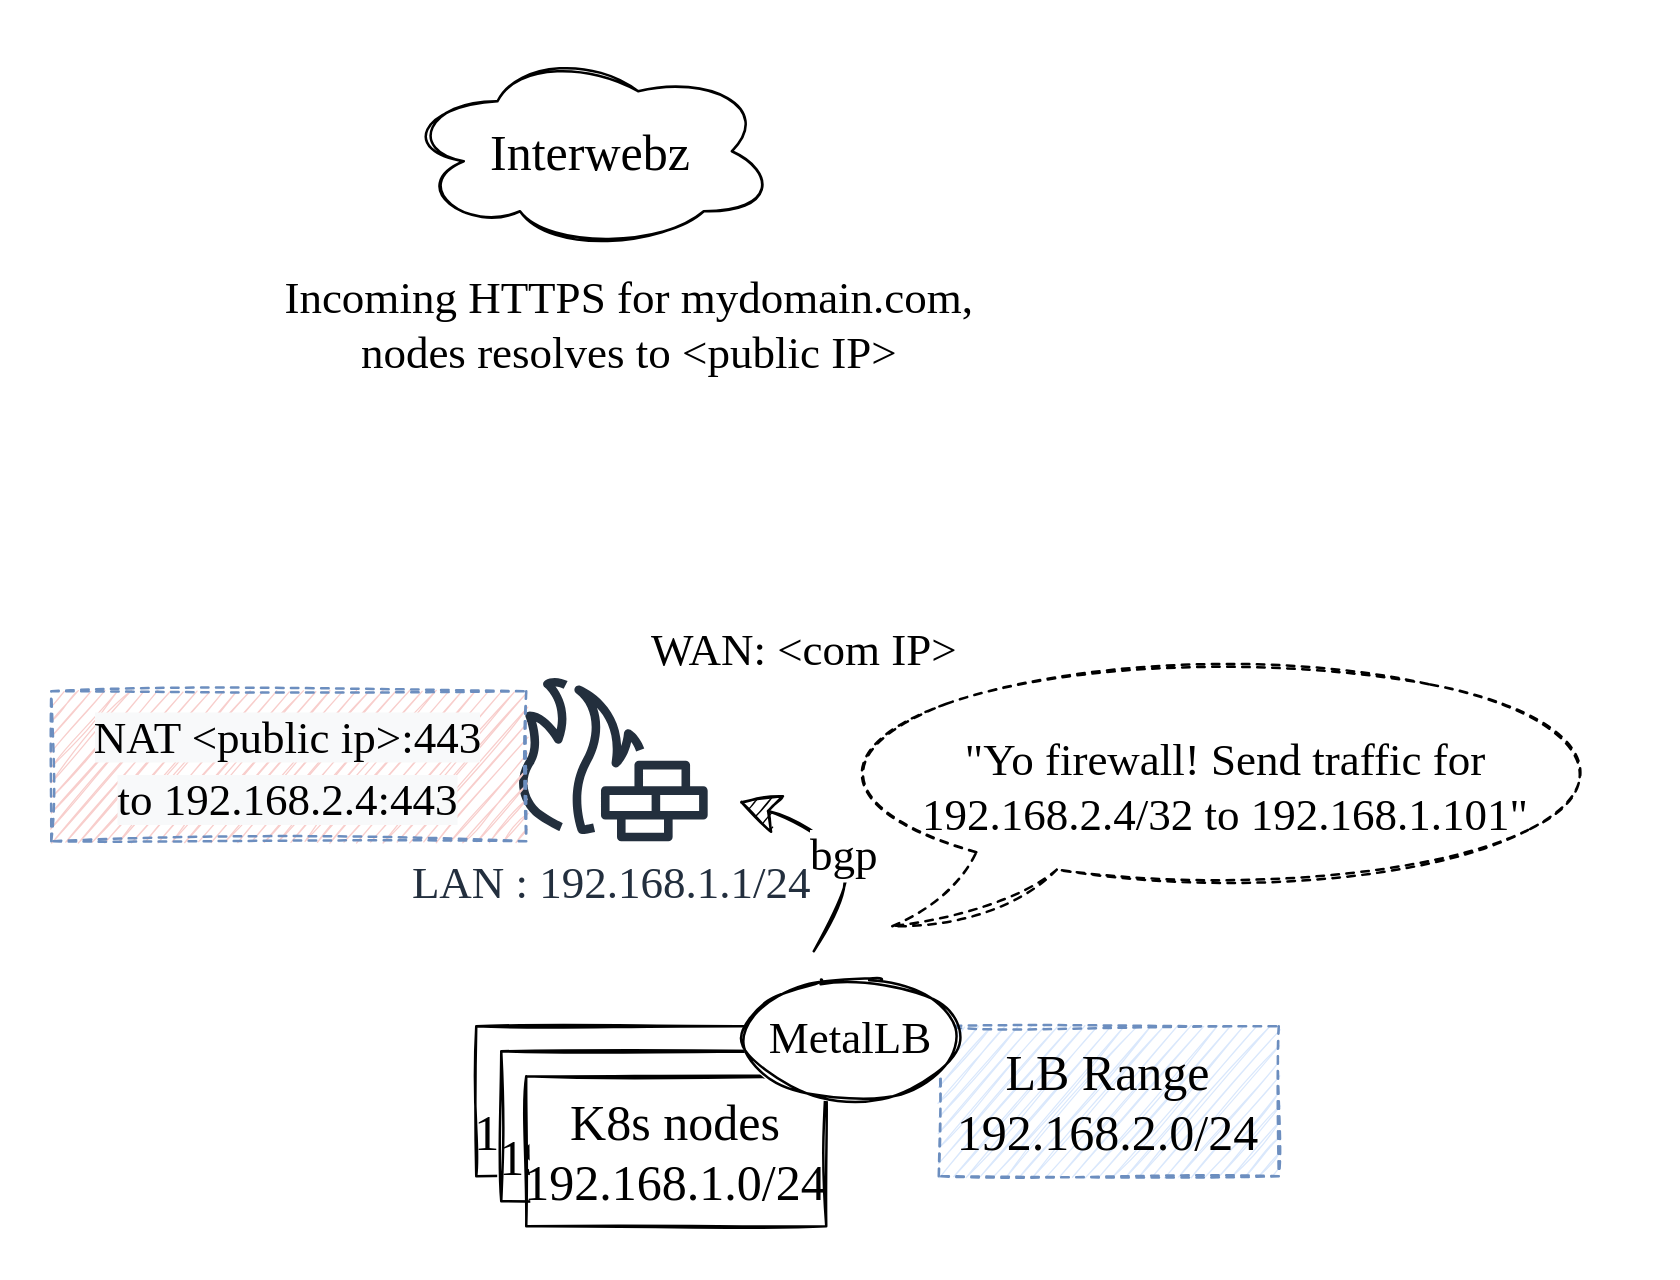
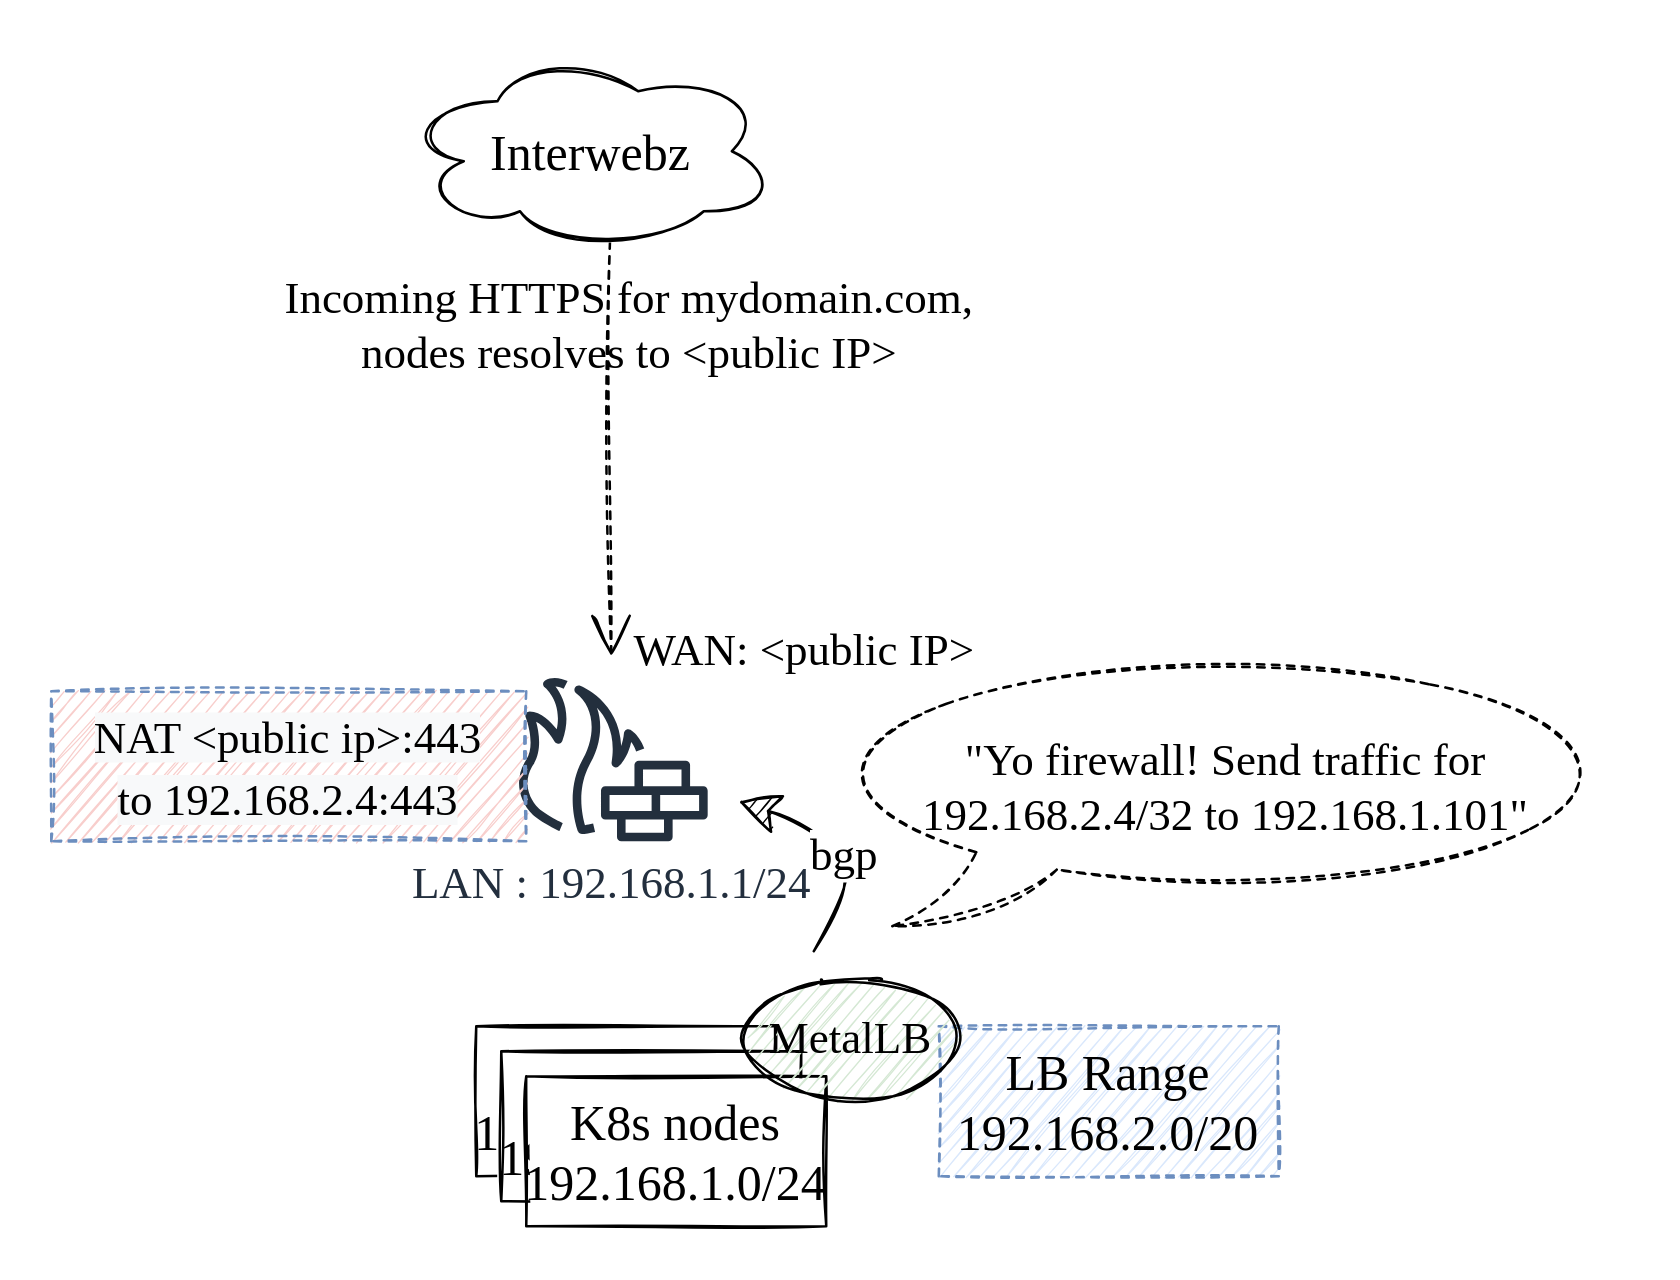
none -> (610, 448)
(805, 651) -> (805, 651)
(851, 1039) -> (851, 1039)
(1109, 1101) -> (1109, 1101)
